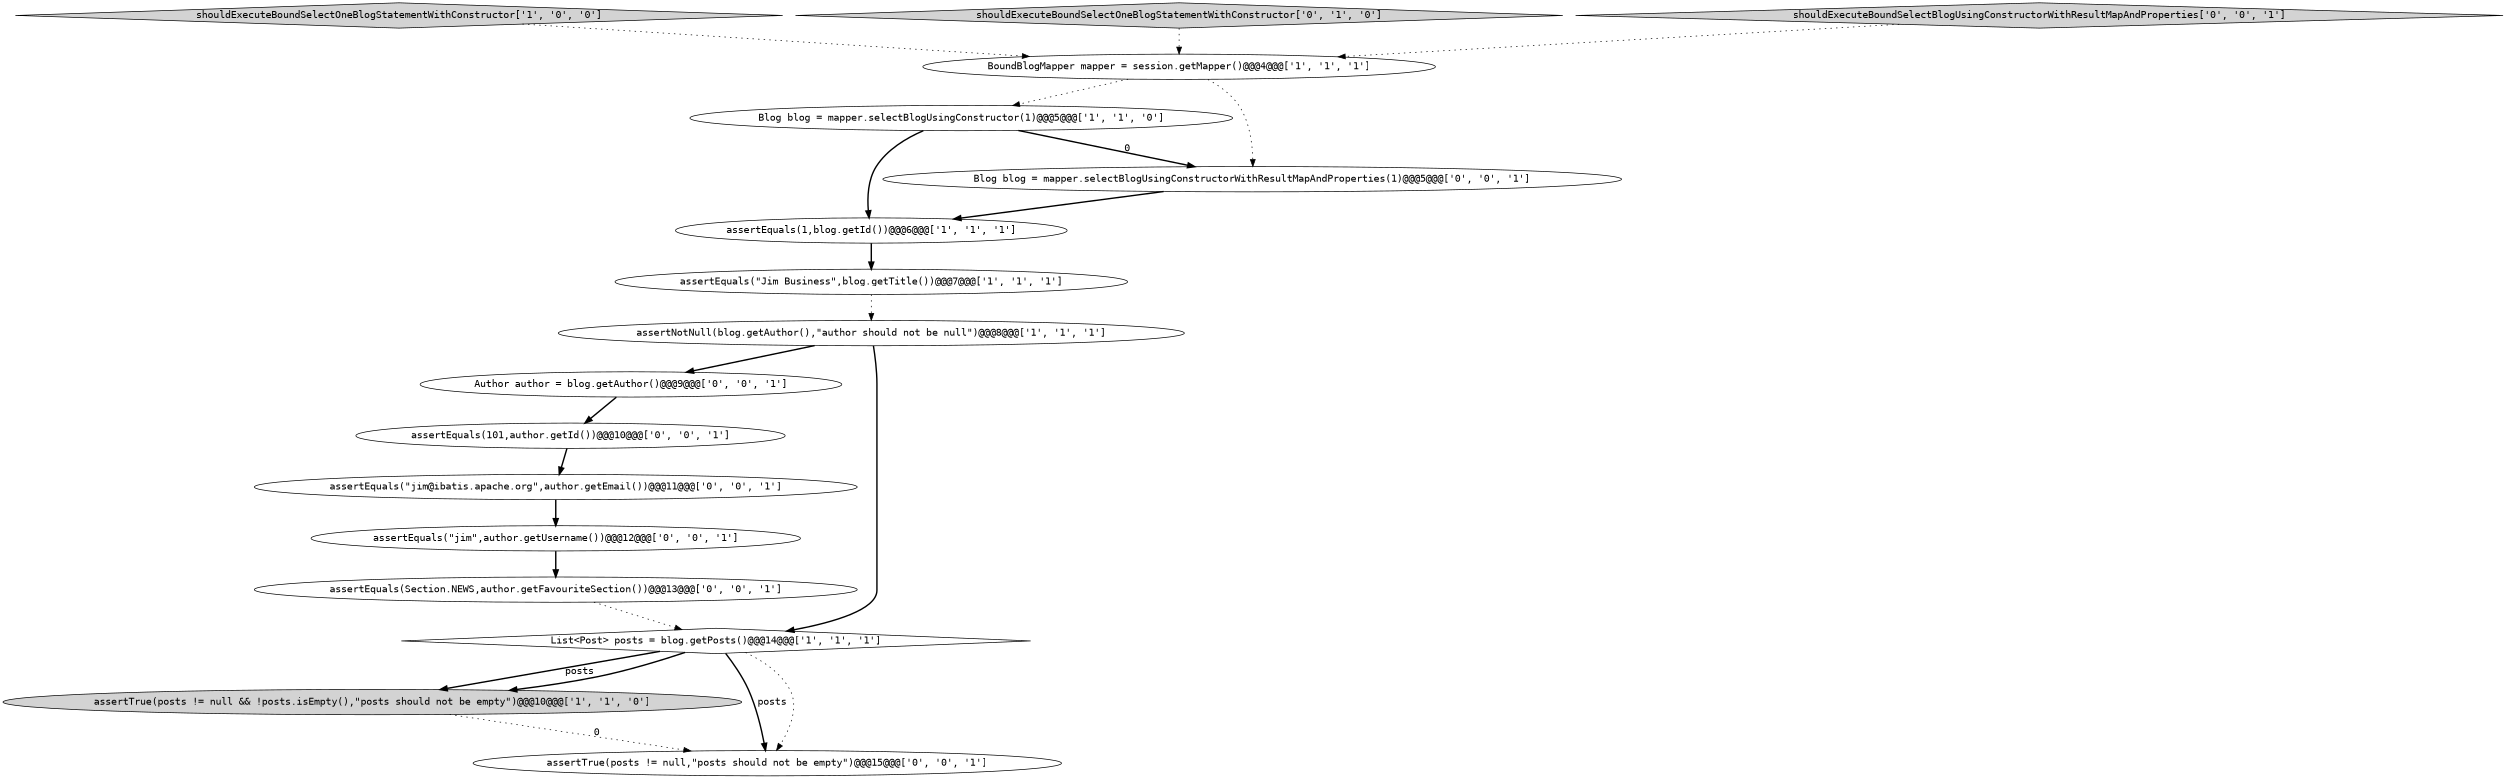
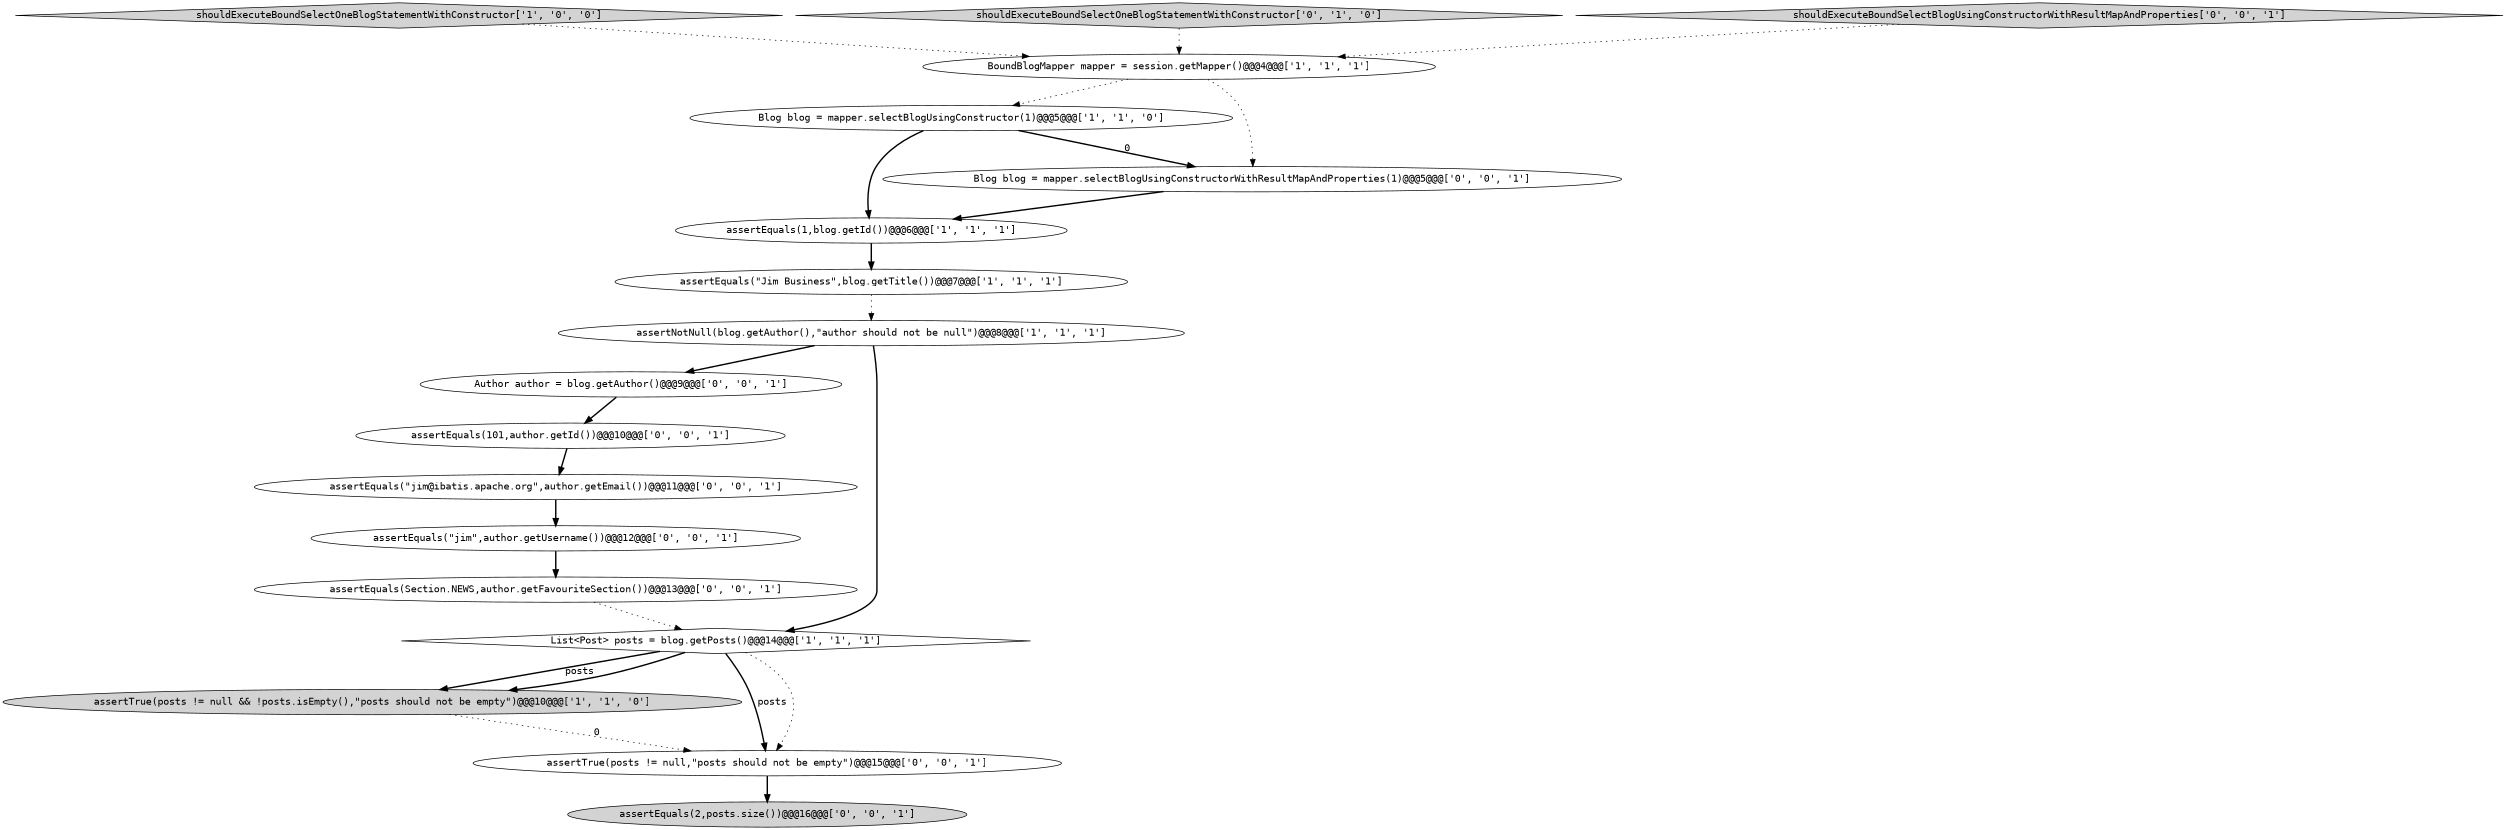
none -> (767, 815)
